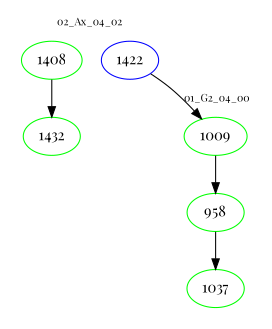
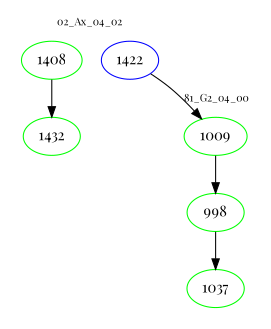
(217, 99) -> (217, 99)
(216, 212) -> (216, 212)
